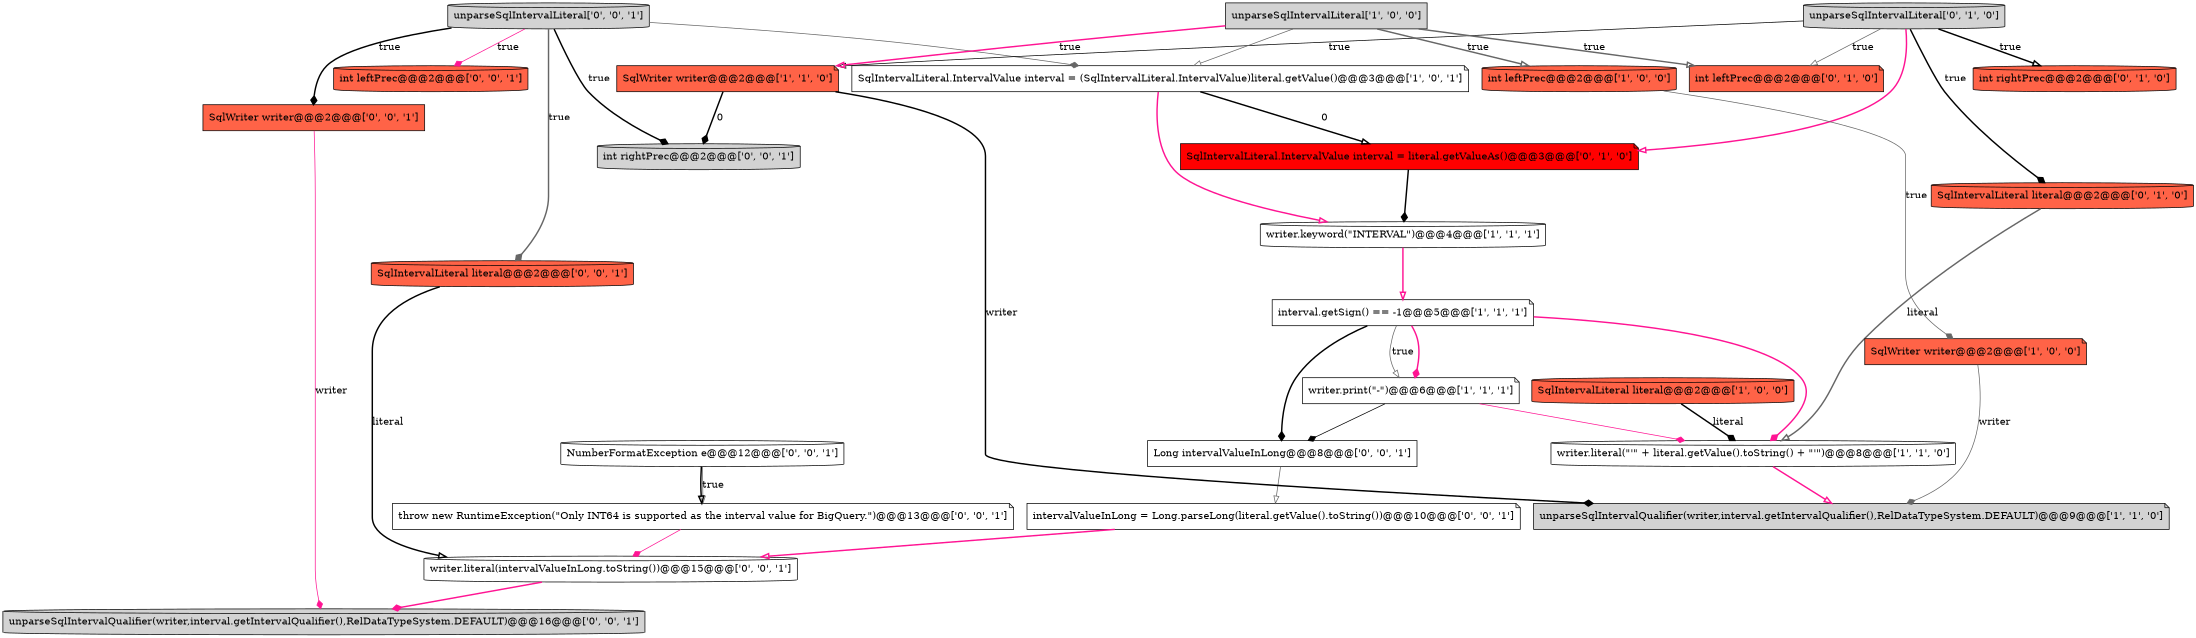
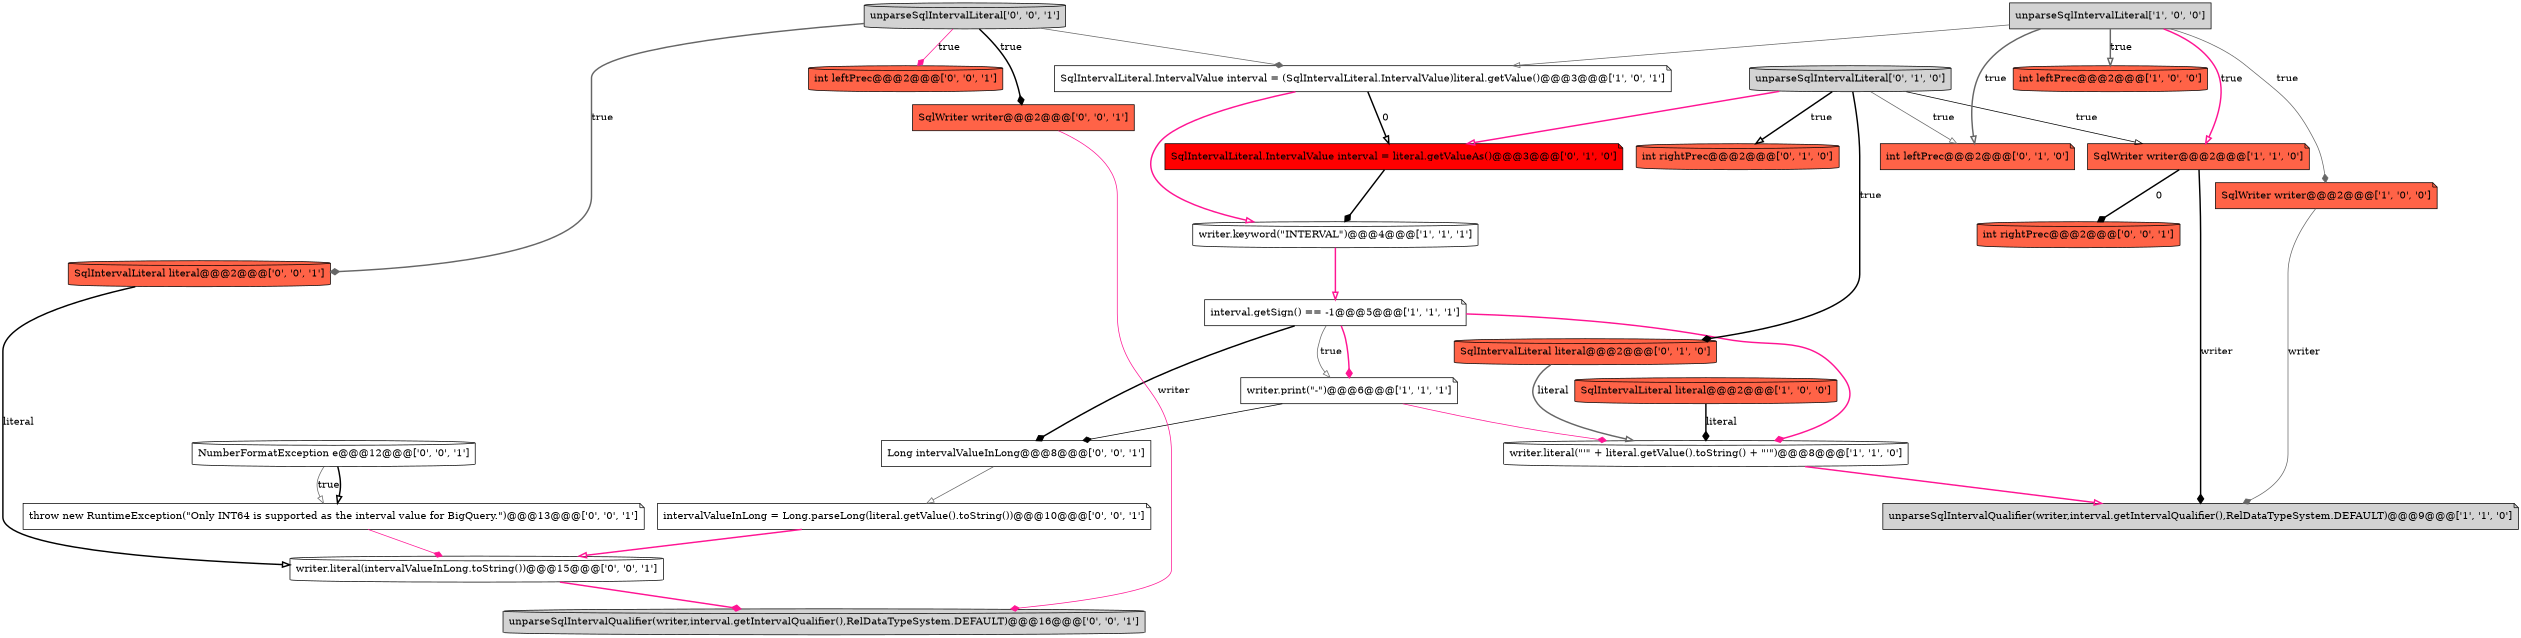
(594, 97) -> none
(1882, 138) -> (2267, 82)
(699, 157) -> (2079, 235)
